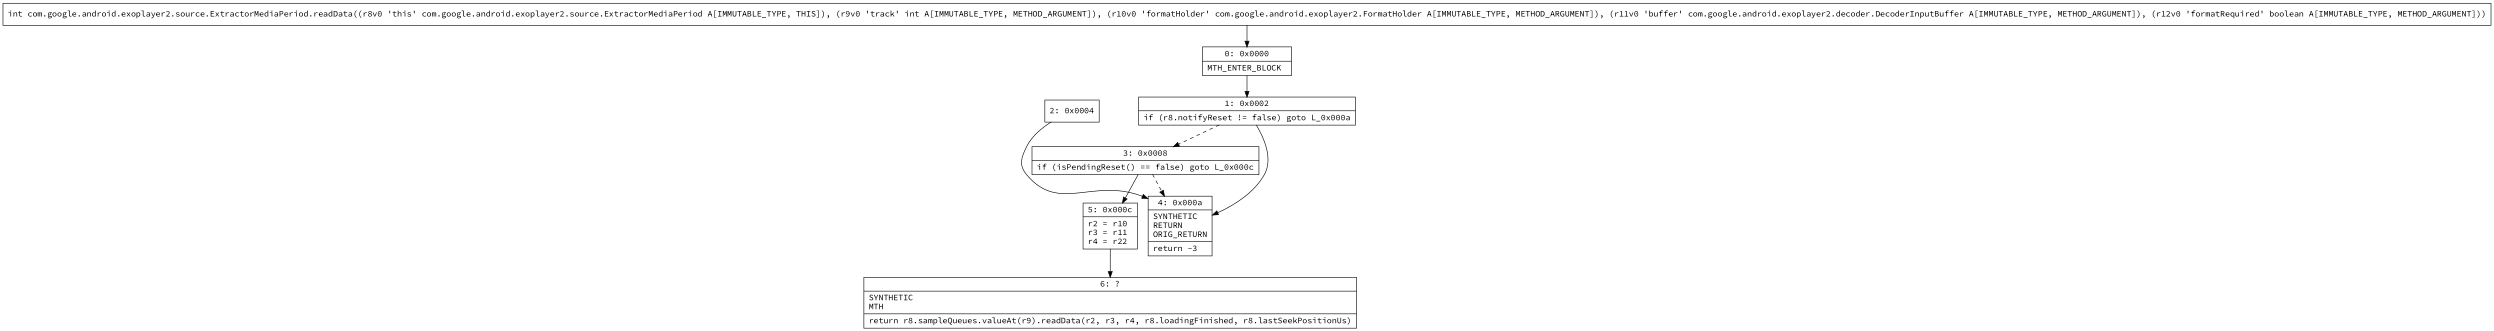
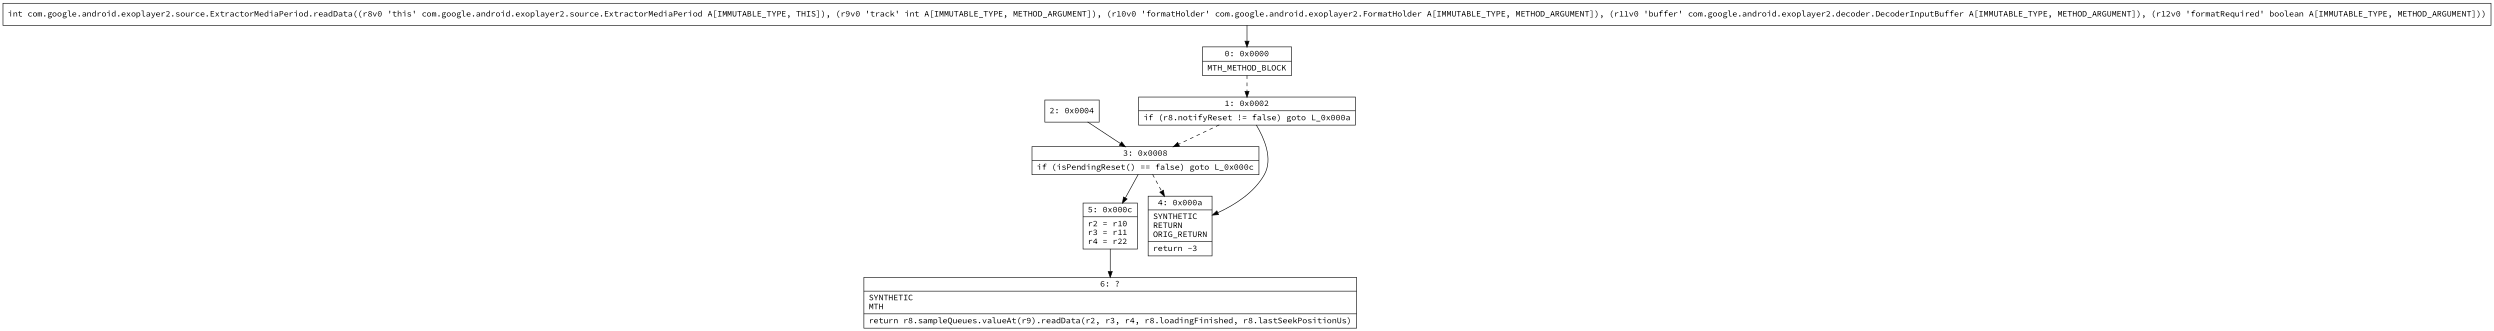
(1244, 68) -> (1247, 68)
(1247, 83) -> (1247, 83)
(1049, 191) -> (1104, 133)
